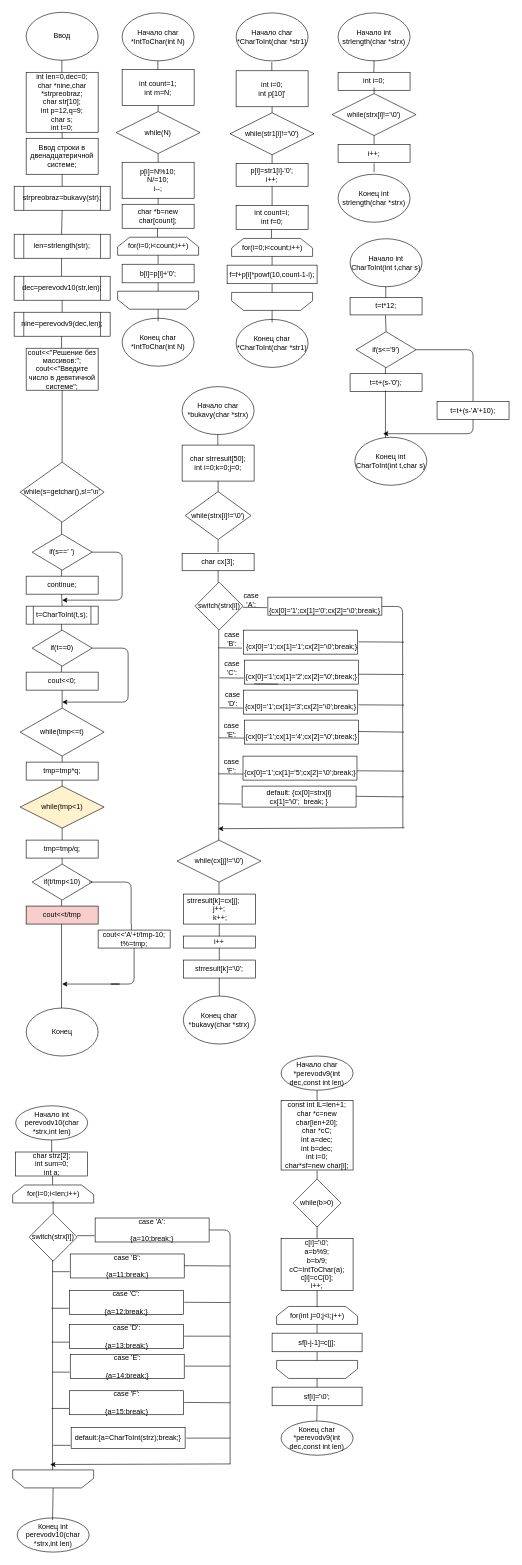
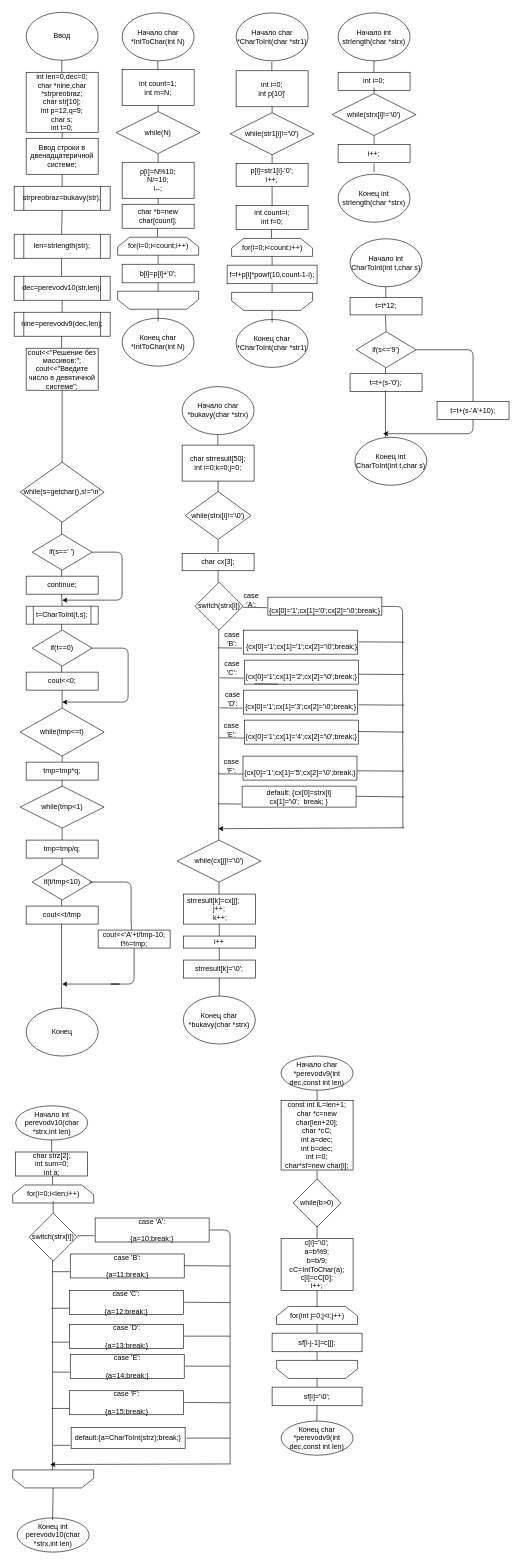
(62, 807) -> (62, 807)
(62, 915) -> (62, 915)
